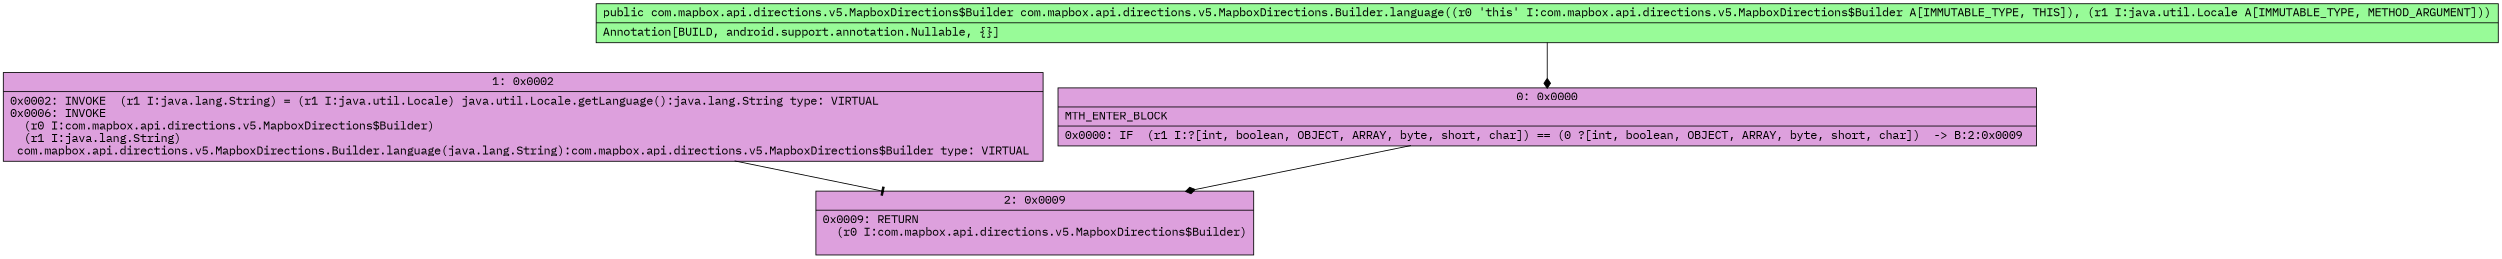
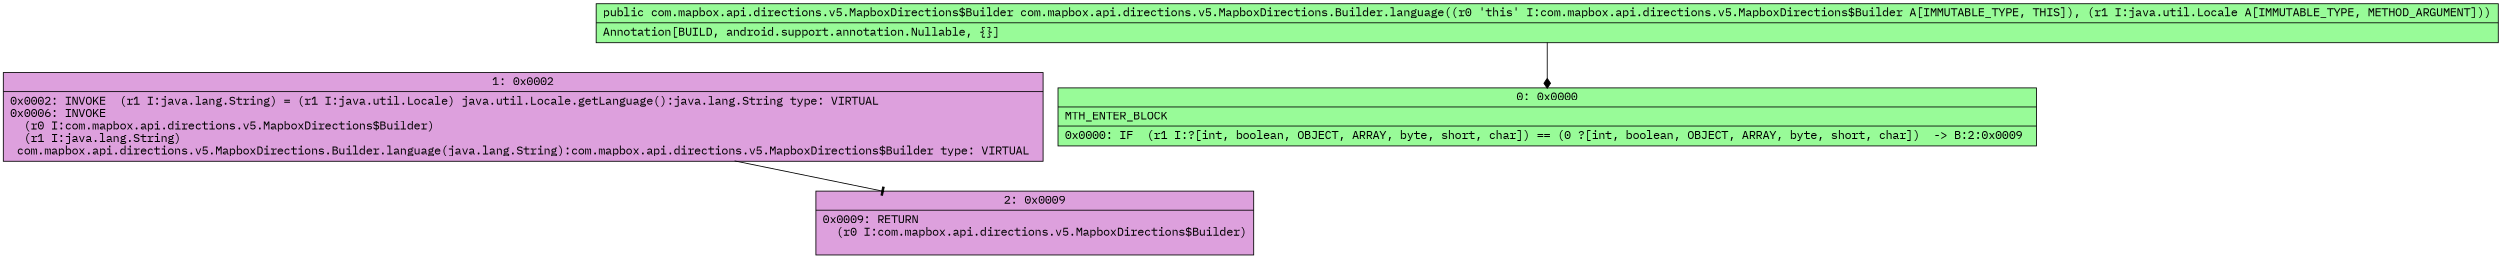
(1547, 117) -> (1547, 117)
(1303, 168) -> none
